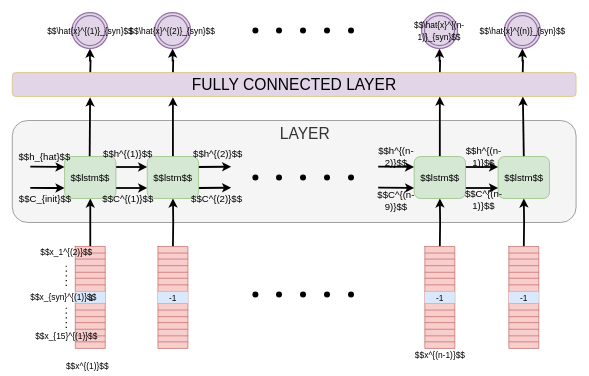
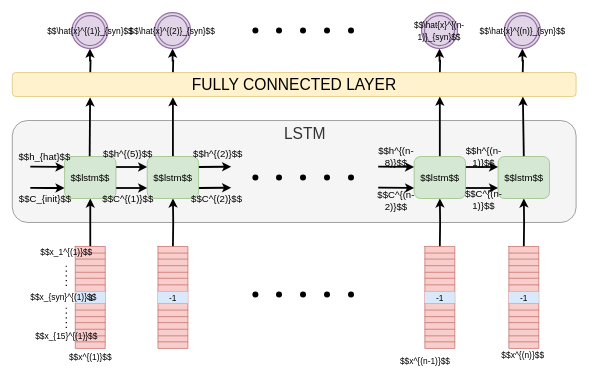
(294, 84) -> (294, 84)
(128, 153) -> (128, 153)
(396, 156) -> (396, 156)
(294, 171) -> (294, 171)
(396, 200) -> (396, 200)
(67, 252) -> (67, 252)
(440, 356) -> (425, 362)
none -> (523, 356)
(87, 366) -> (90, 357)
